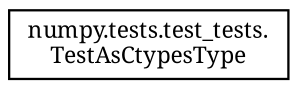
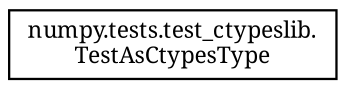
(149, 45) -> (173, 45)
